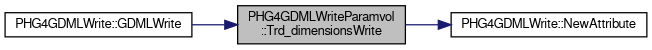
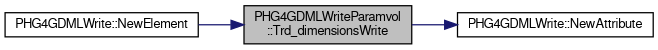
(98, 25) -> (102, 25)
